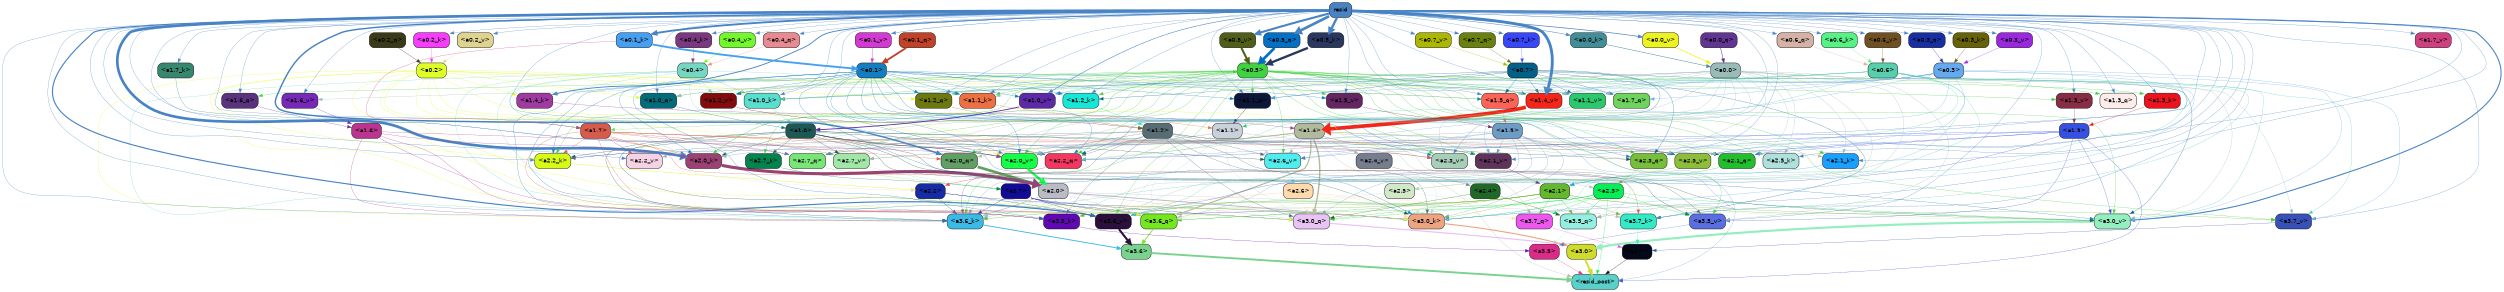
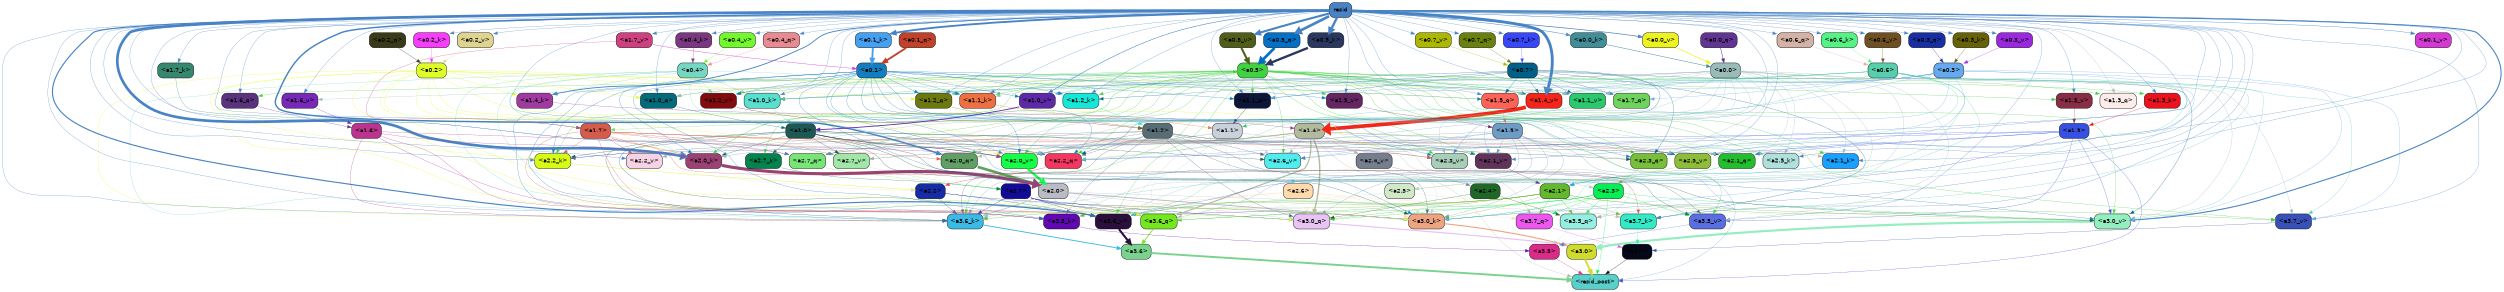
(1746, 16) -> (1746, 16)
(873, 53) -> (752, 58)
(372, 93) -> (372, 93)
